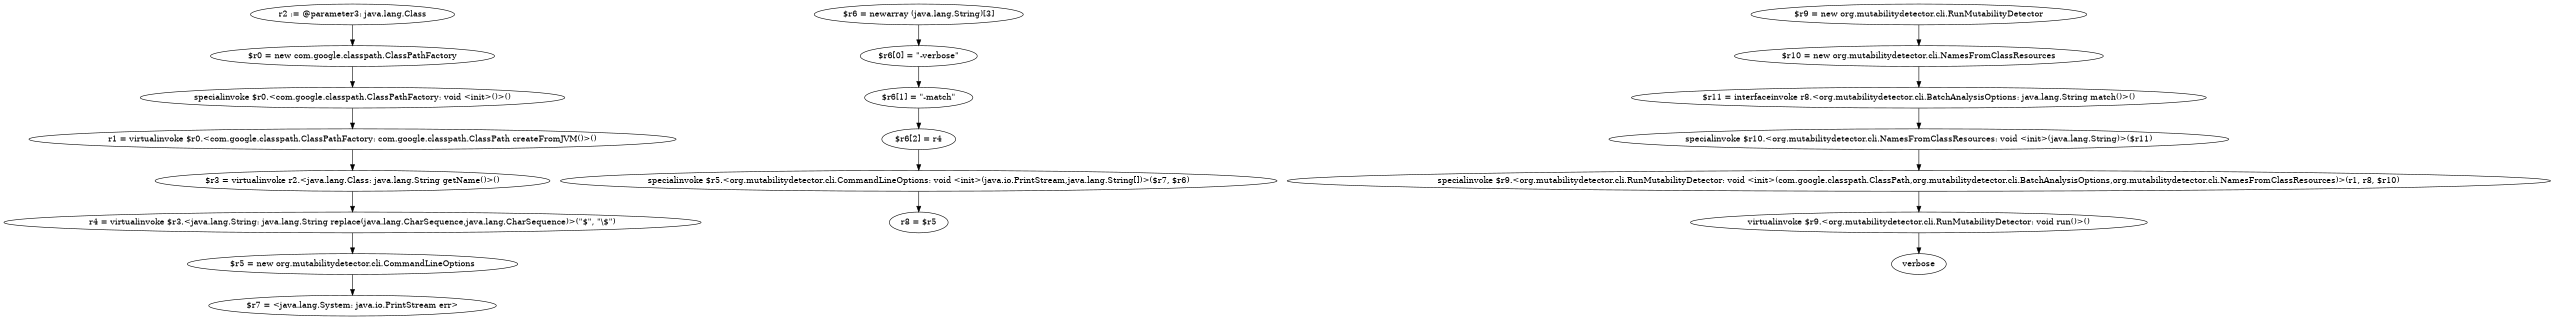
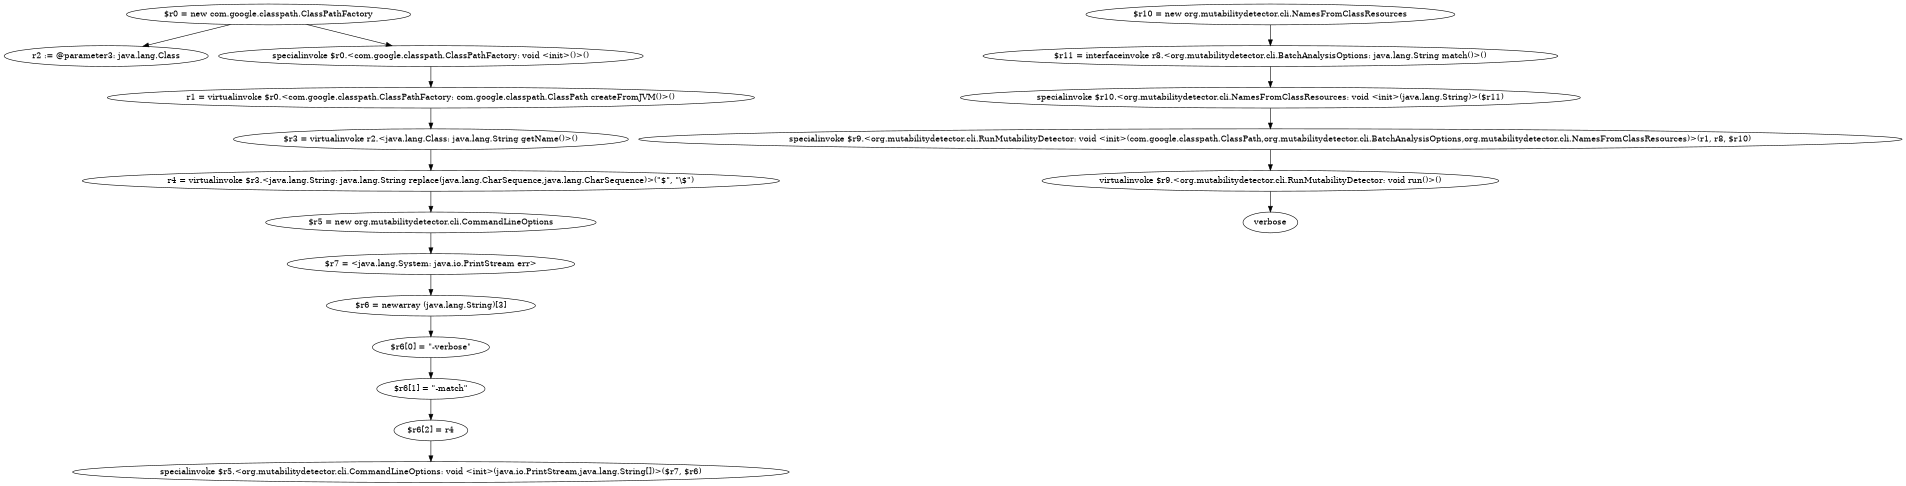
(1919, 14) -> none
(353, 32) -> (190, 35)
(919, 222) -> none
none -> (431, 282)
